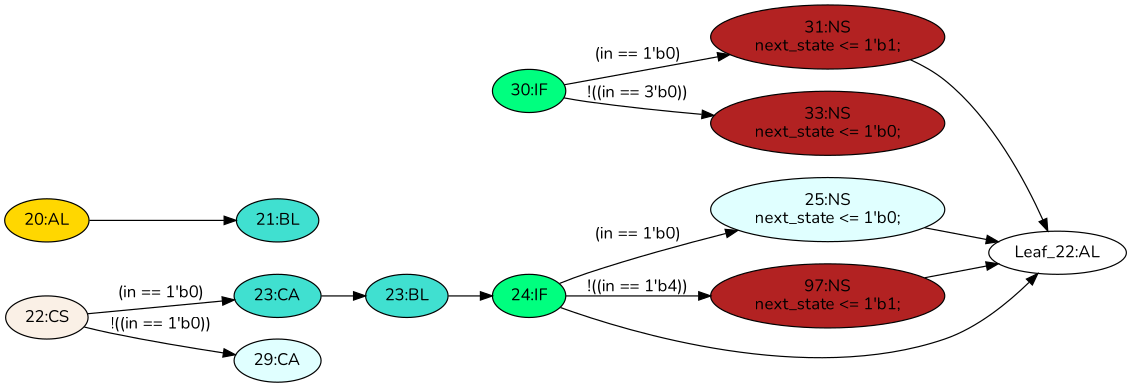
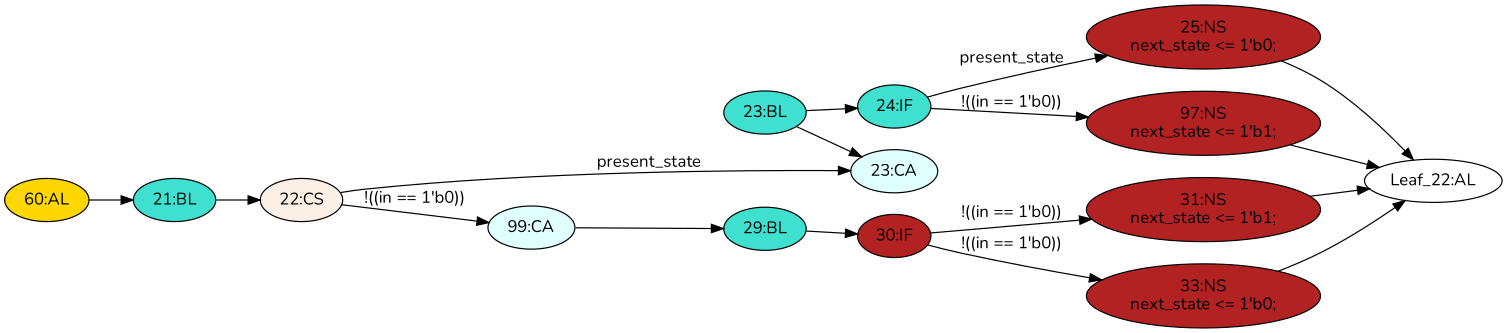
(638, 54) -> (1012, 213)
(529, 91) -> (894, 236)
(638, 93) -> (1012, 244)
none -> (232, 200)
(828, 210) -> (1203, 37)
(47, 220) -> (47, 200)
none -> (765, 229)
(638, 234) -> (1012, 58)
(638, 287) -> (1012, 102)
(161, 293) -> (649, 162)
(278, 296) -> (894, 171)
(337, 296) -> (823, 139)
(529, 296) -> (894, 107)
(802, 357) -> (1339, 243)
(278, 361) -> (531, 228)
